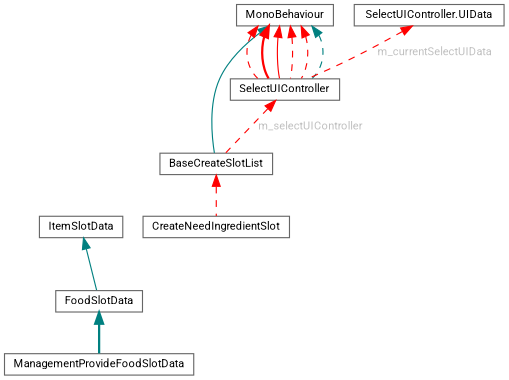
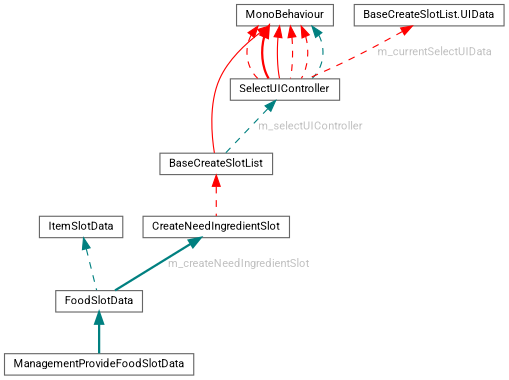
(429, 15) -> (429, 15)
(217, 85) -> (217, 85)
(247, 131) -> (247, 131)
none -> (153, 267)
(91, 270) -> (91, 270)
